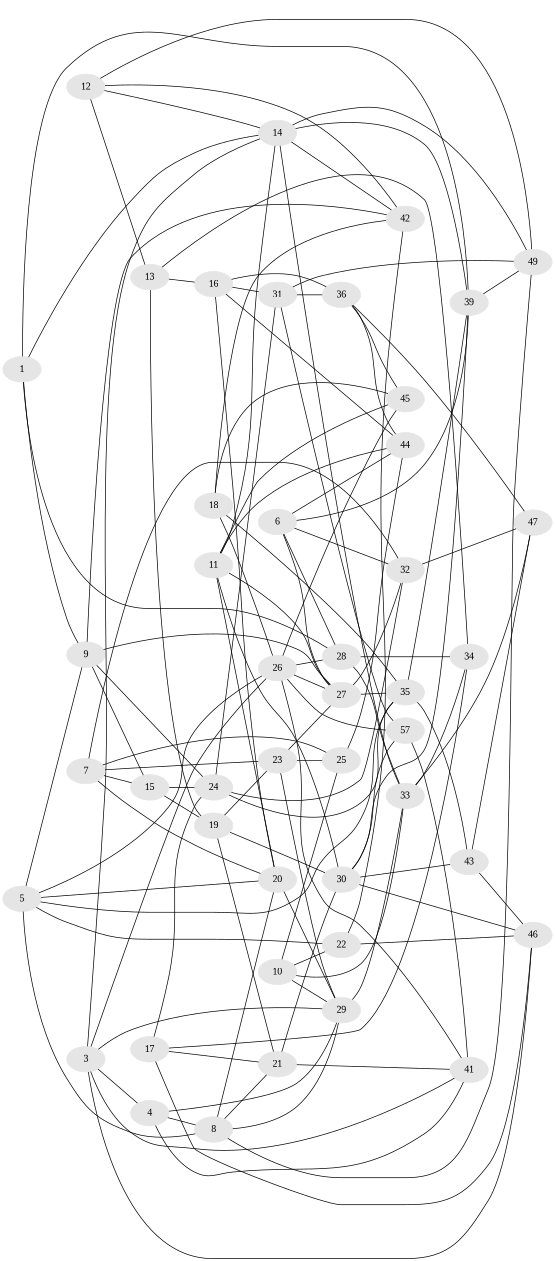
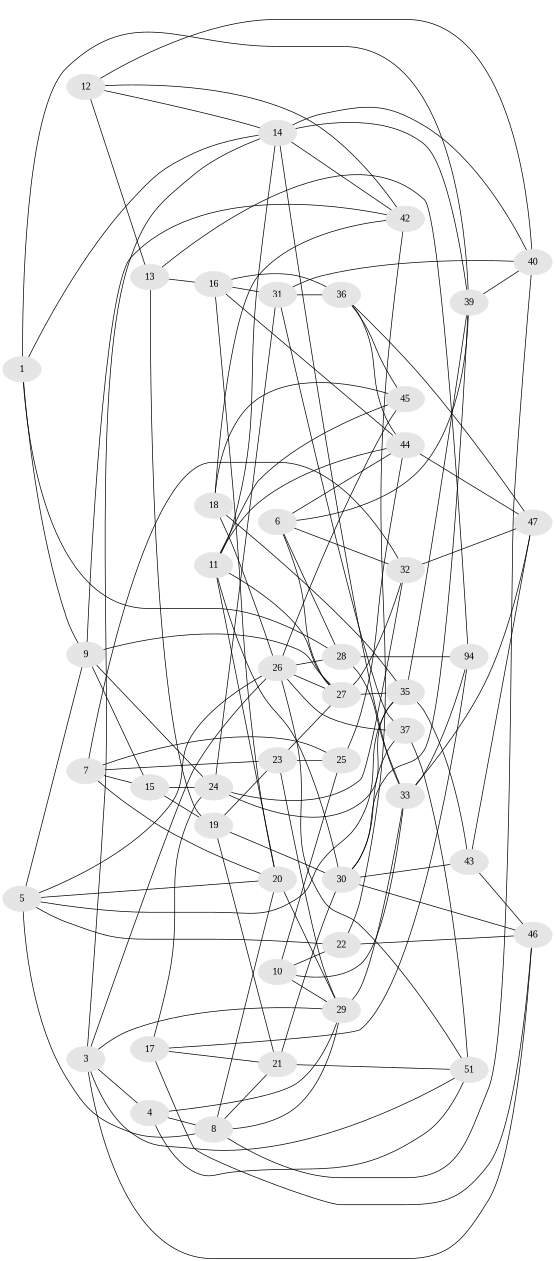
(533, 262) -> (533, 262)
none -> (469, 484)
(469, 657) -> (469, 657)
(405, 731) -> (405, 731)
(469, 1070) -> (469, 1070)
